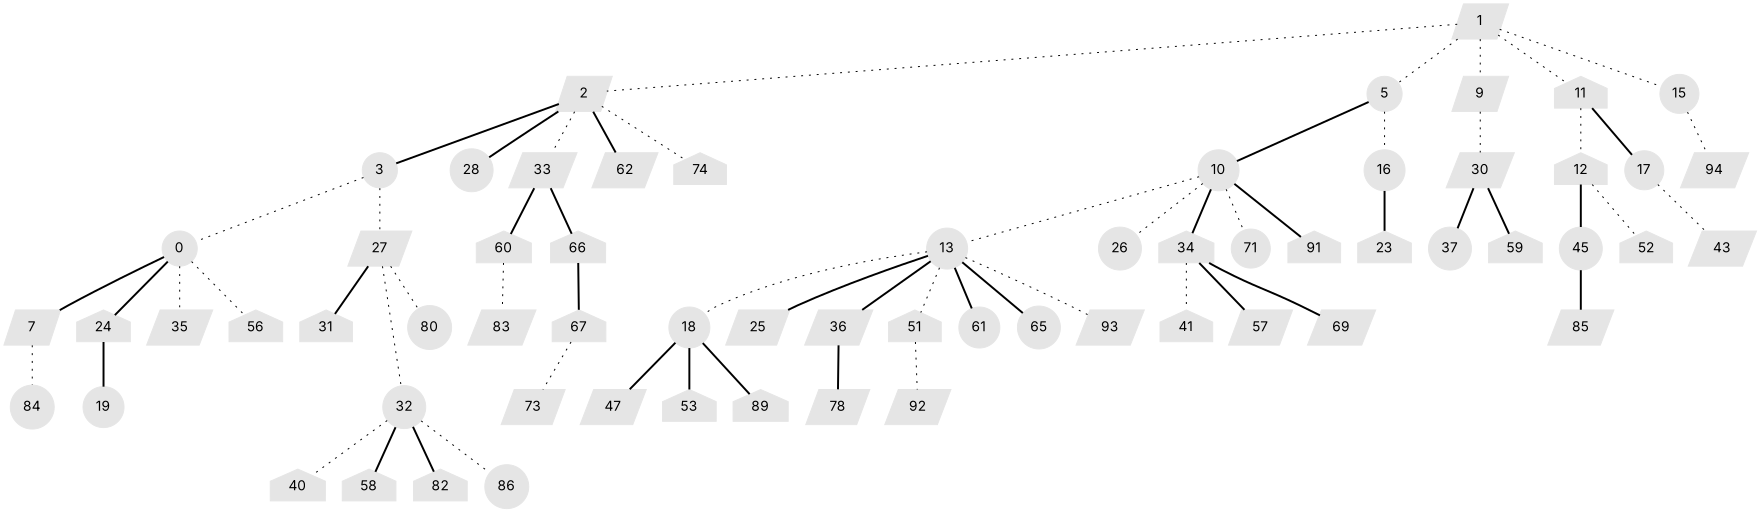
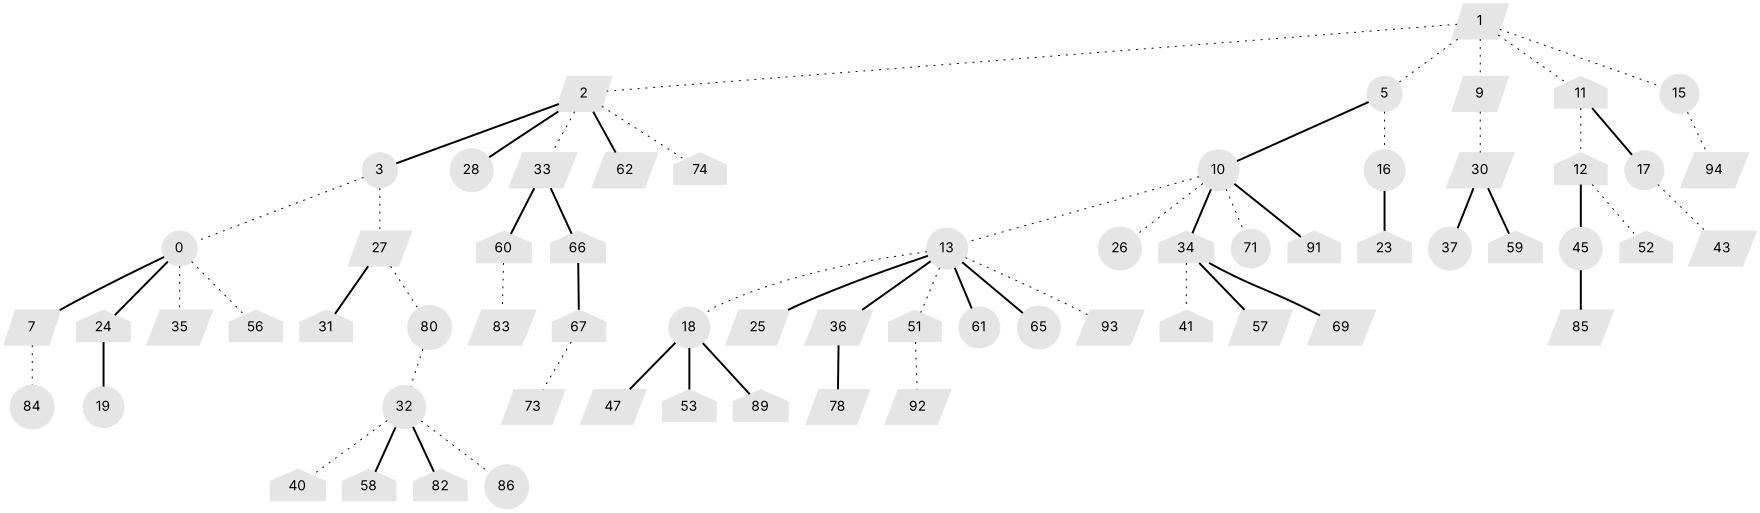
(392, 326) -> (417, 368)
